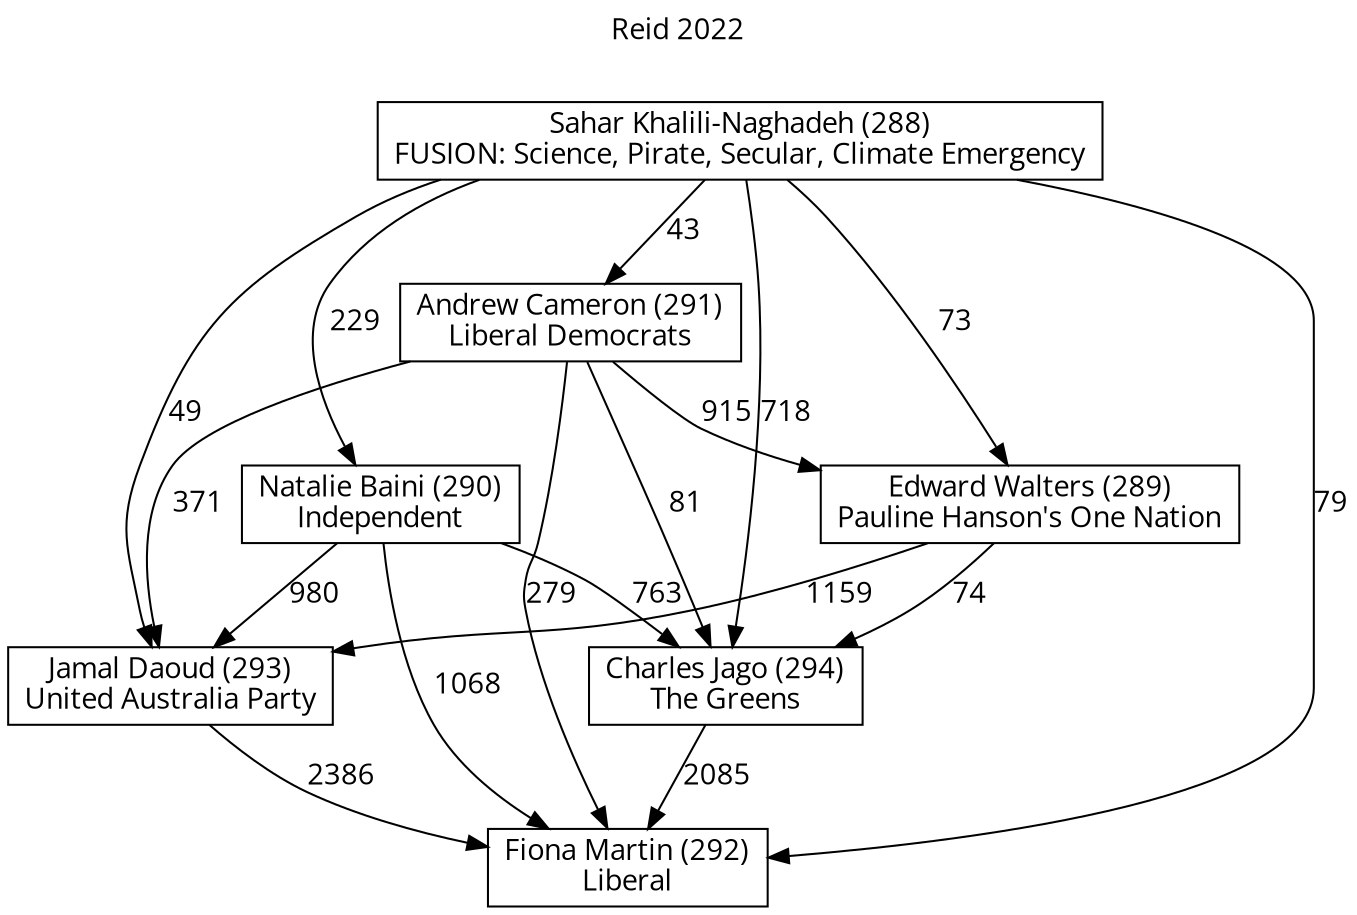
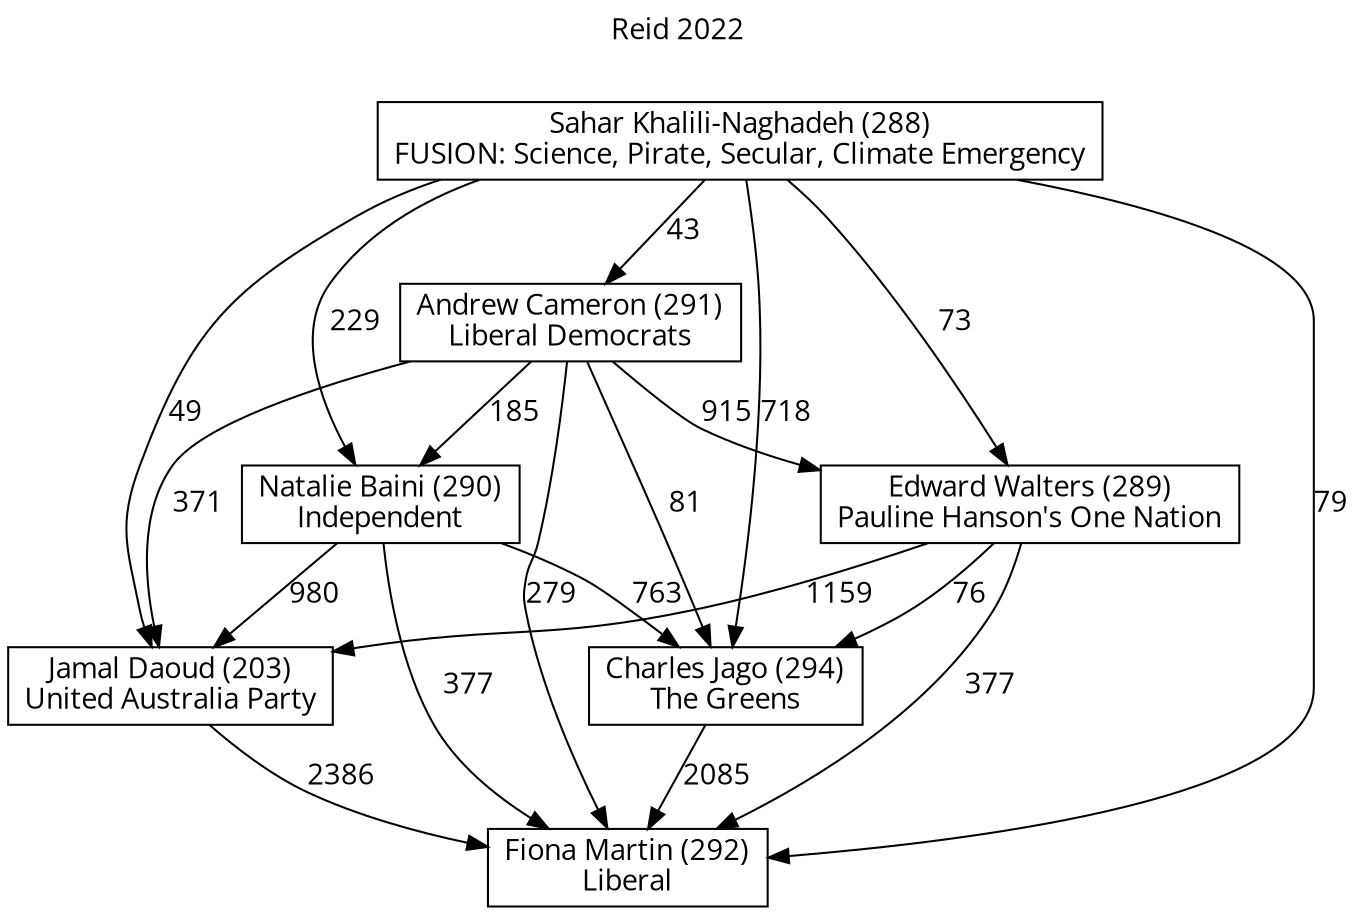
none -> (483, 406)
(970, 595) -> (970, 595)
(170, 686) -> (170, 686)
(469, 686) -> (469, 686)
none -> (906, 709)
